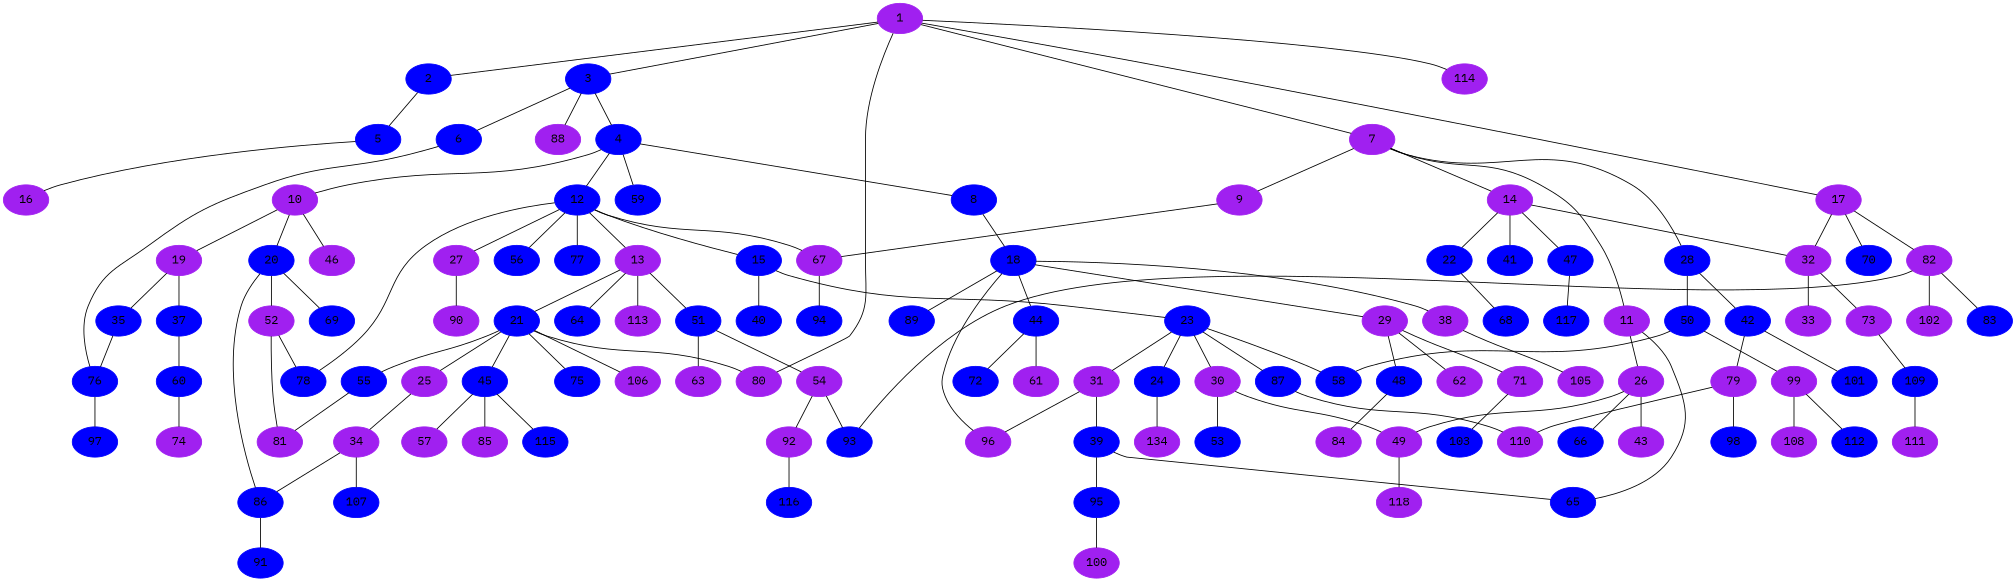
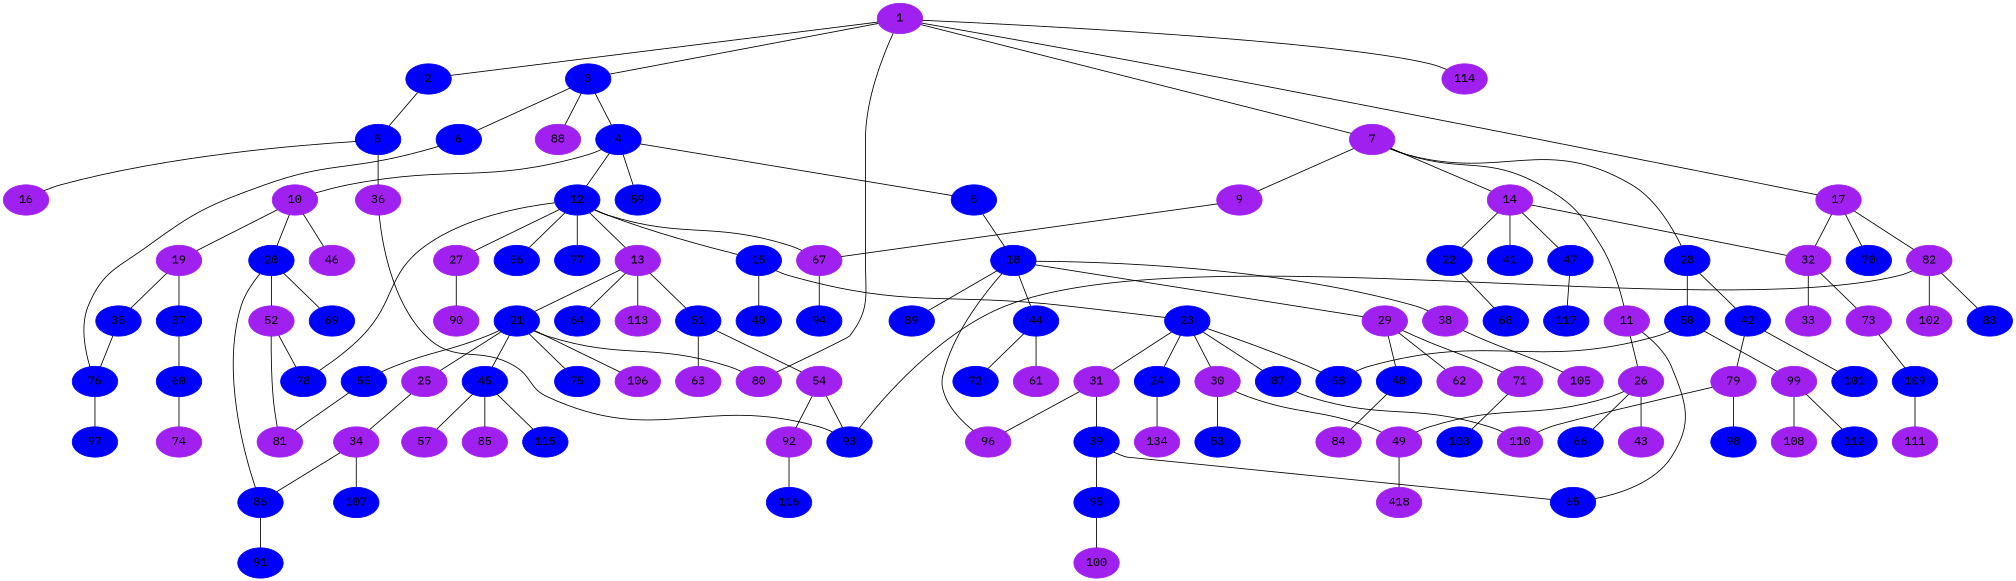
none -> (378, 200)
(1399, 502) -> (1399, 502)
